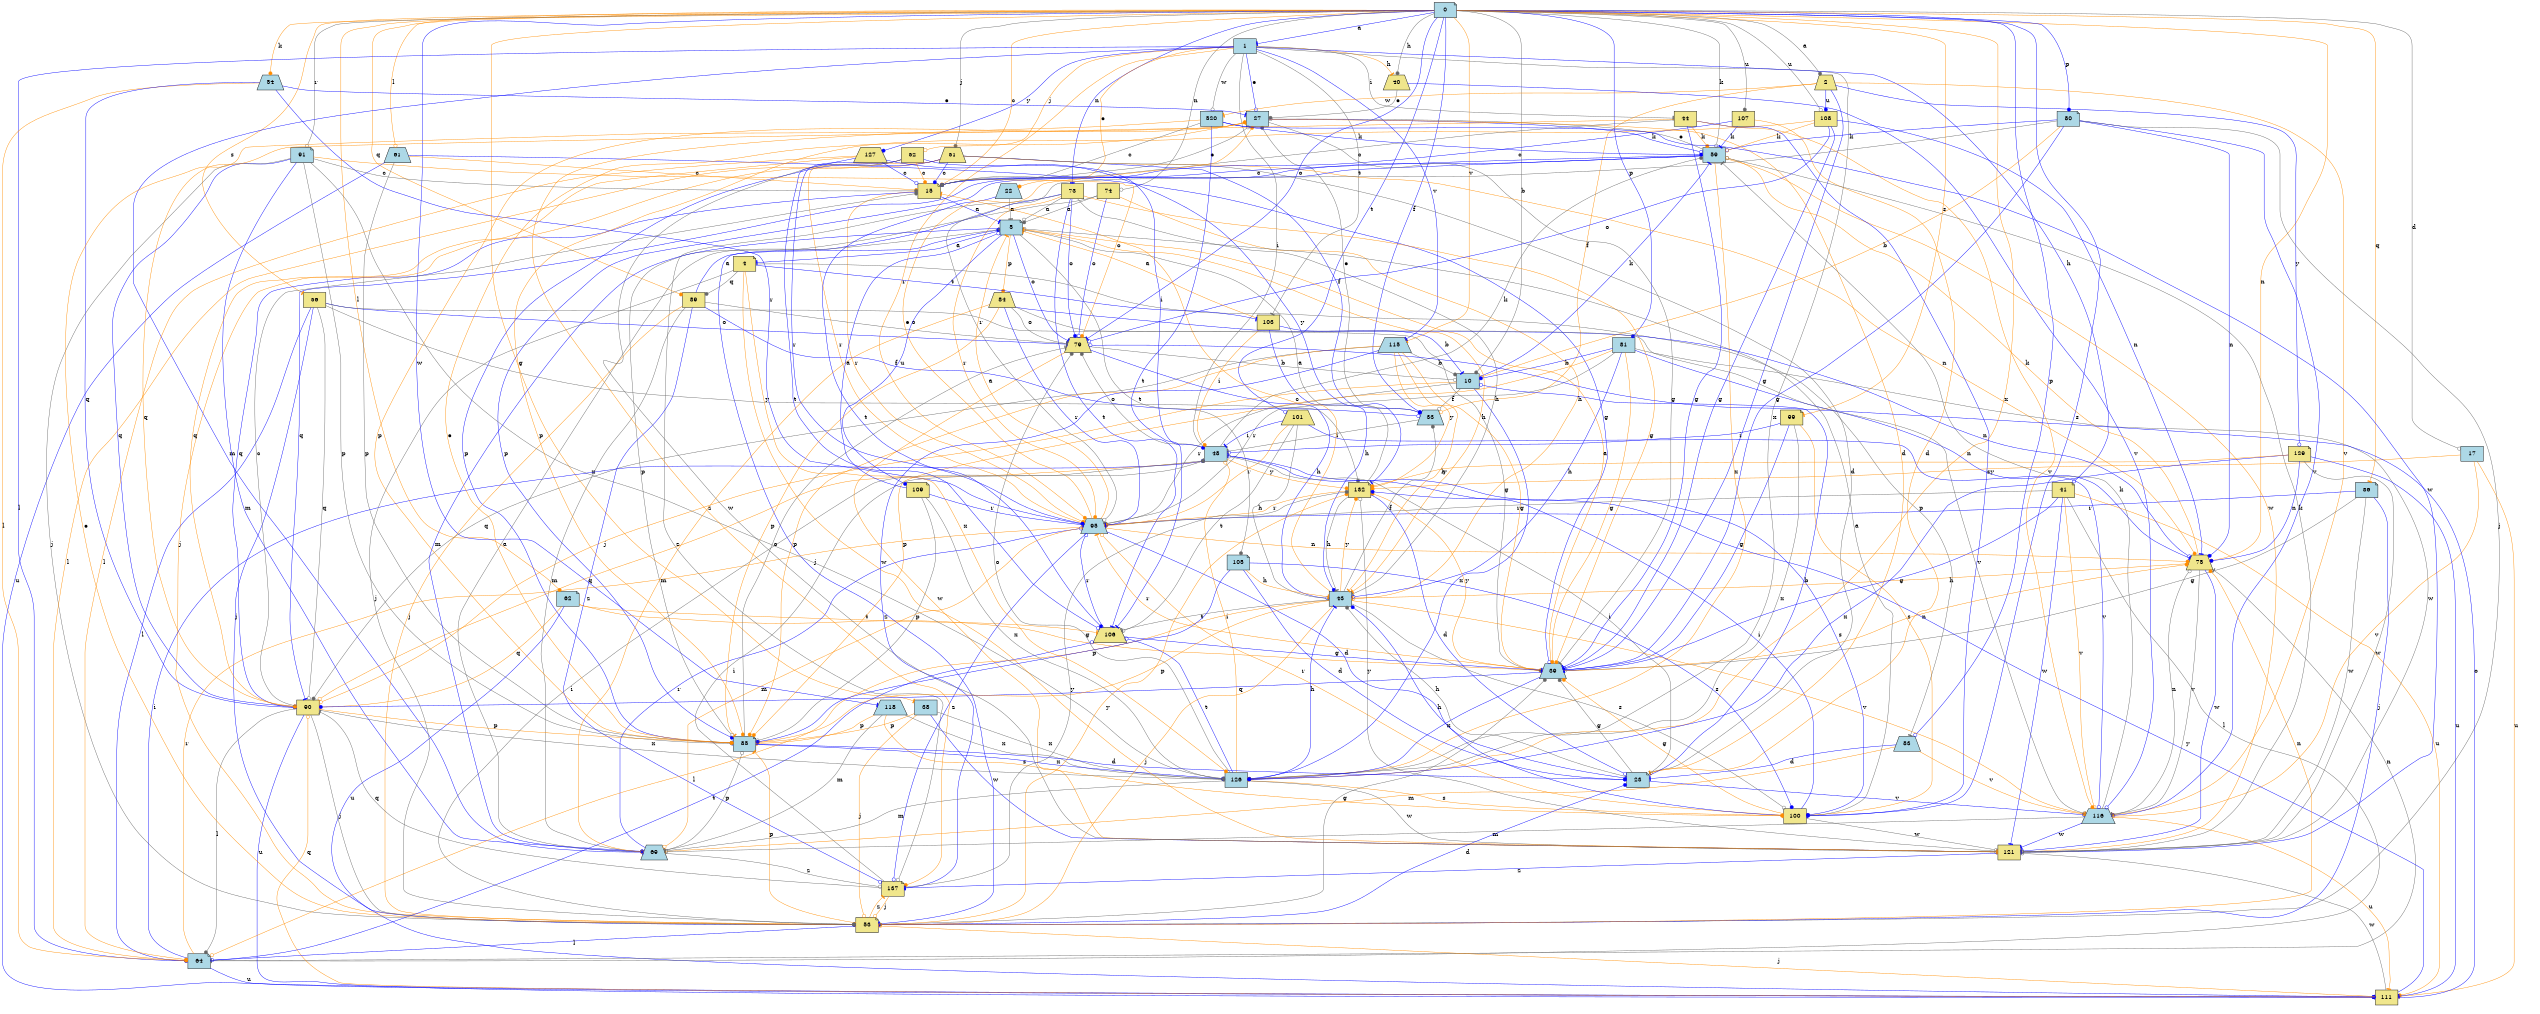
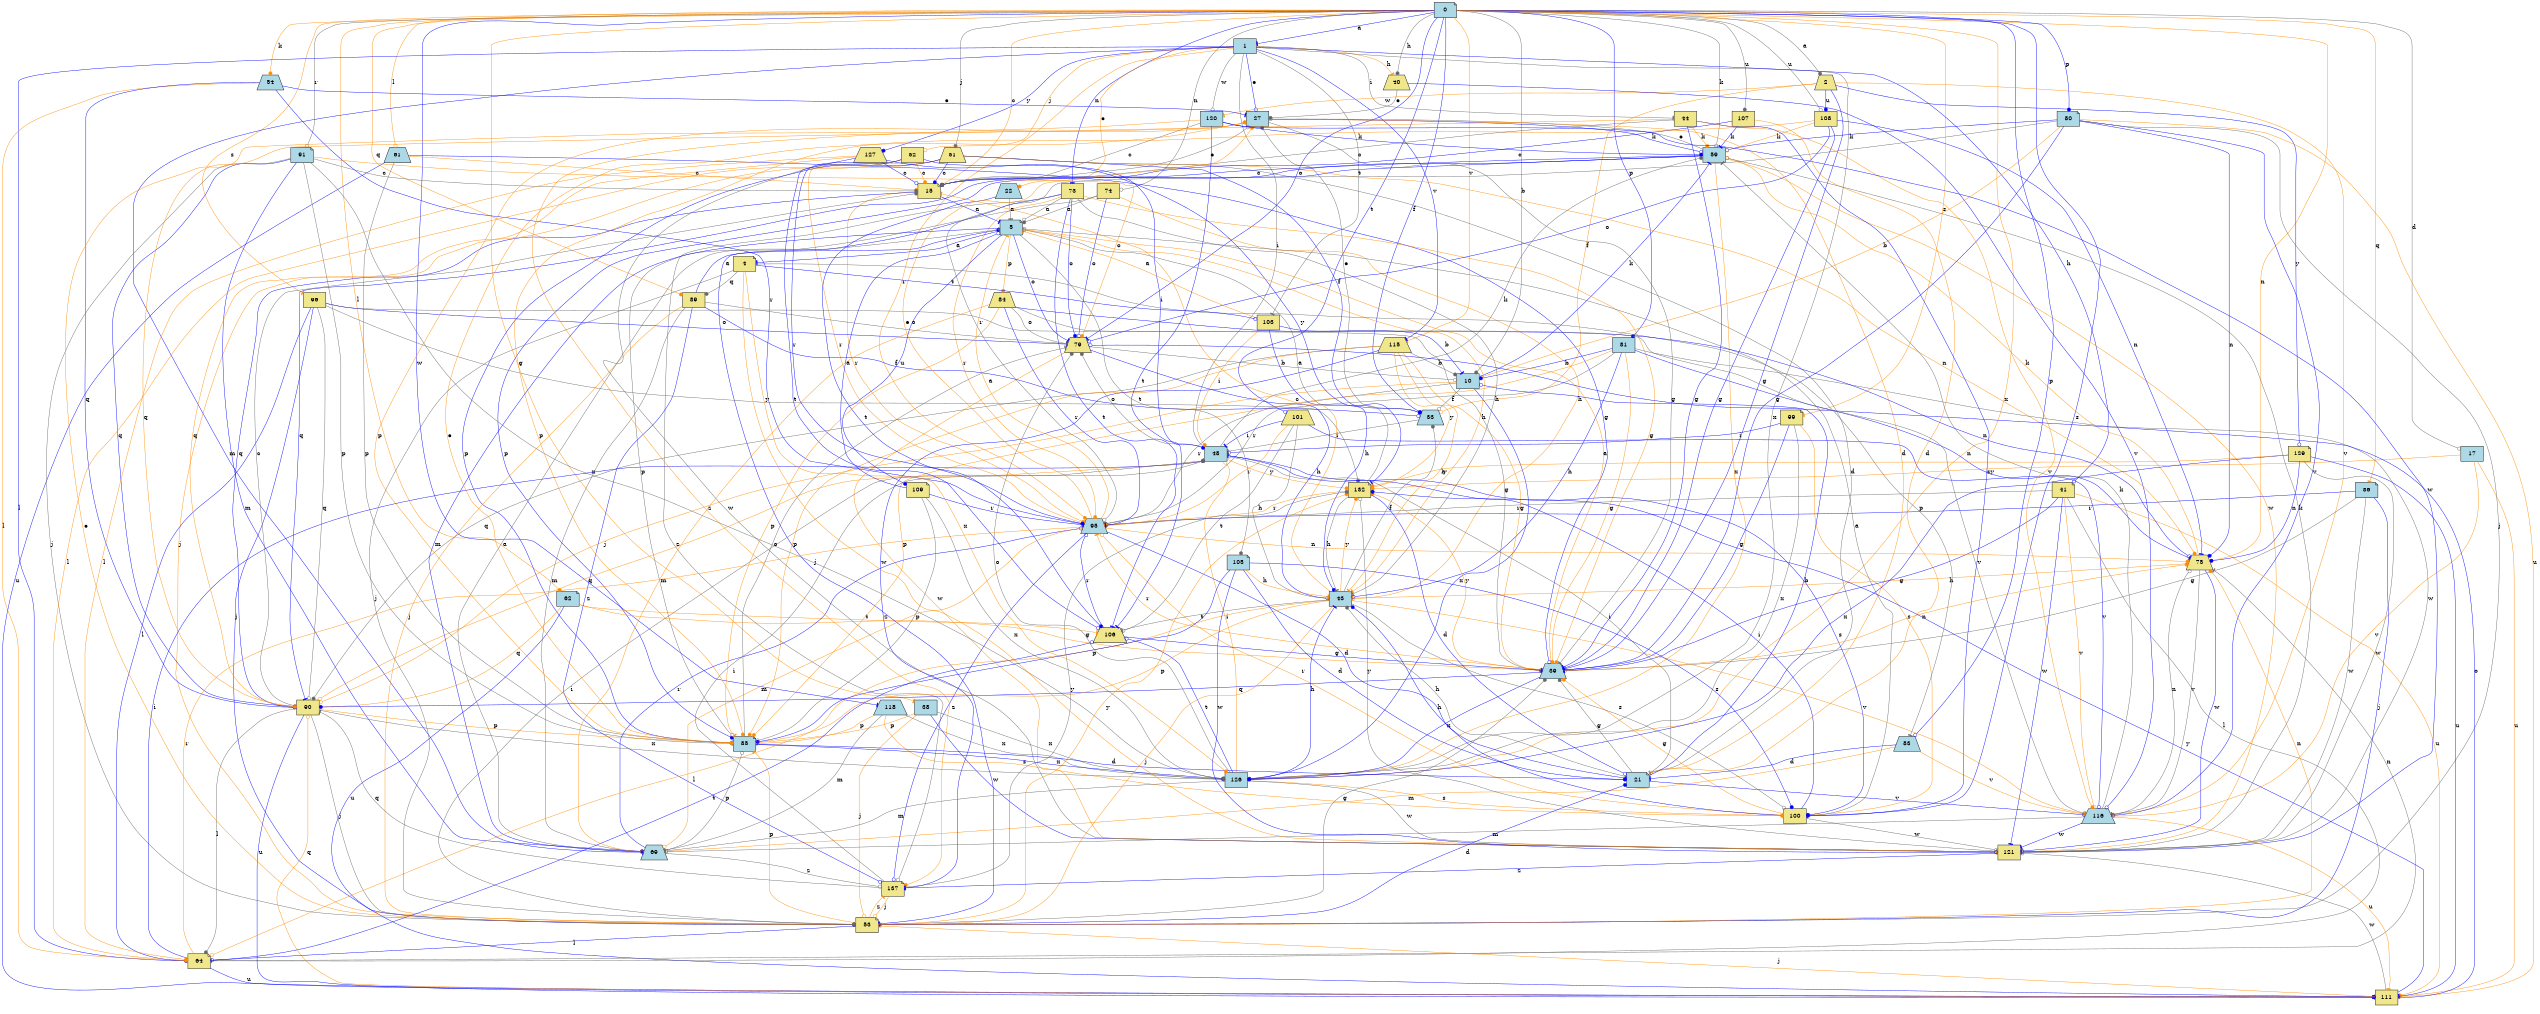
(1212, 119) -> (1212, 119)
(1006, 291) -> (1006, 291)
(315, 300) -> (315, 300)
(1395, 345) -> (1395, 345)
none -> (2519, 478)
(1638, 780) -> (1638, 780)
none -> (1414, 837)
(199, 961) -> (199, 961)
